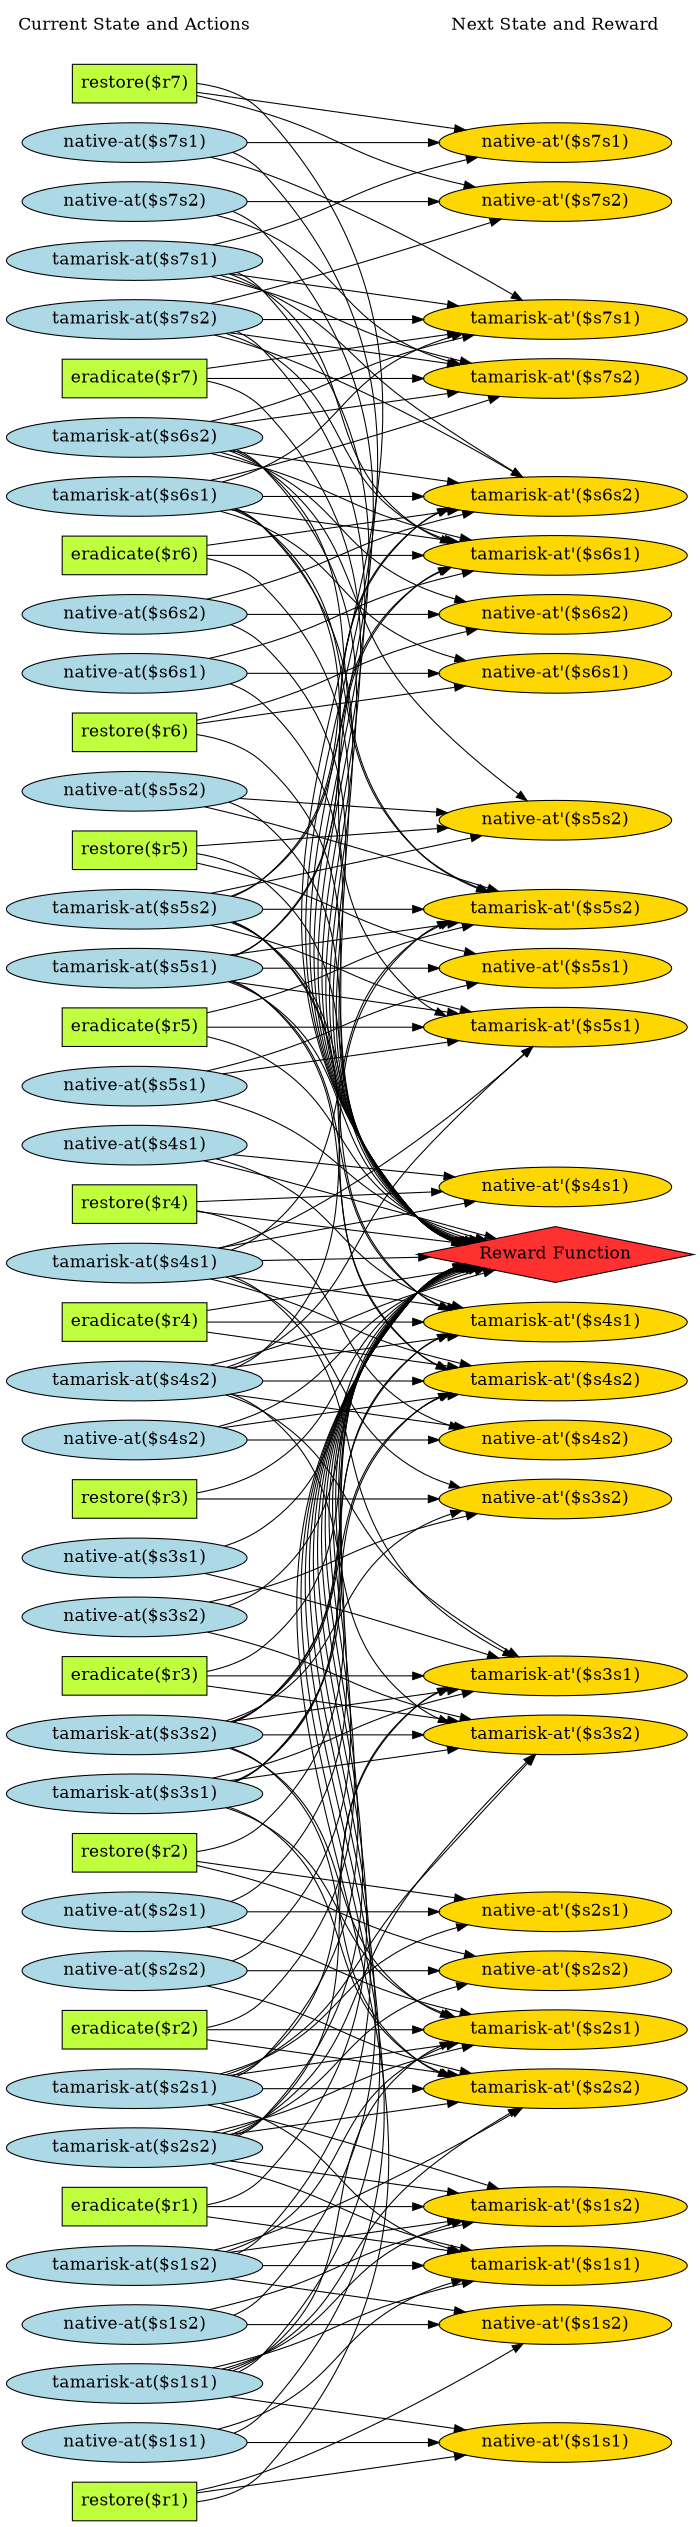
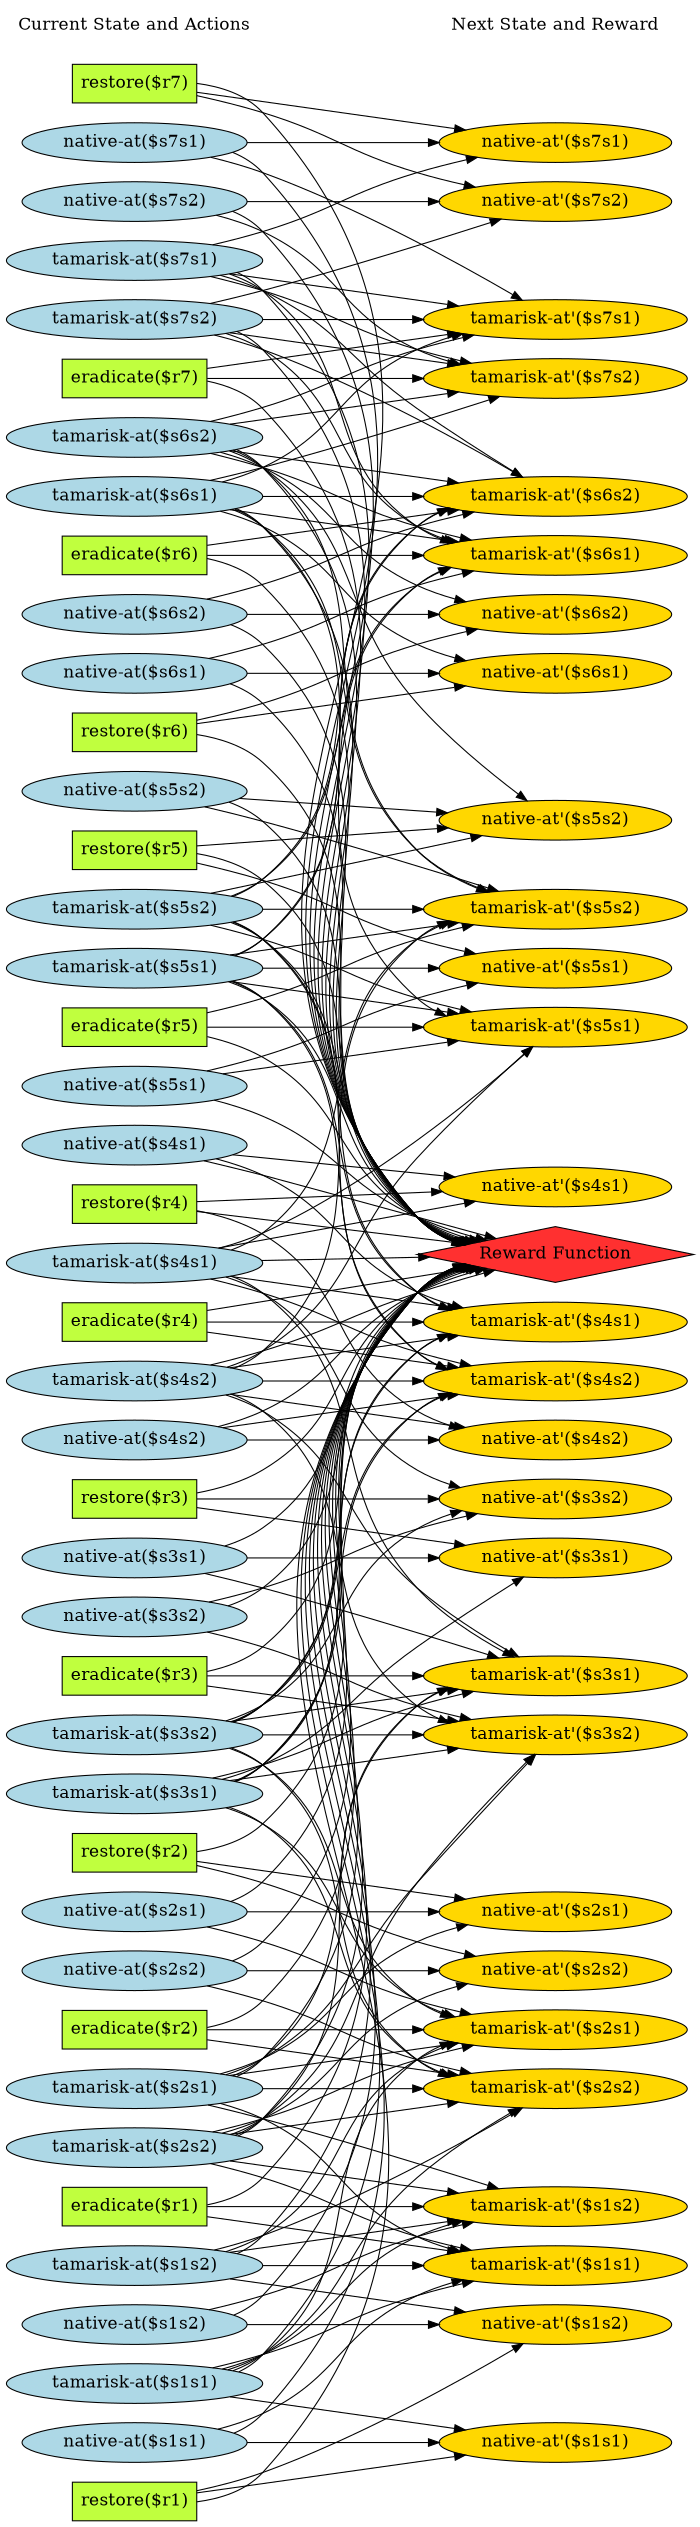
none -> (555, 1558)
